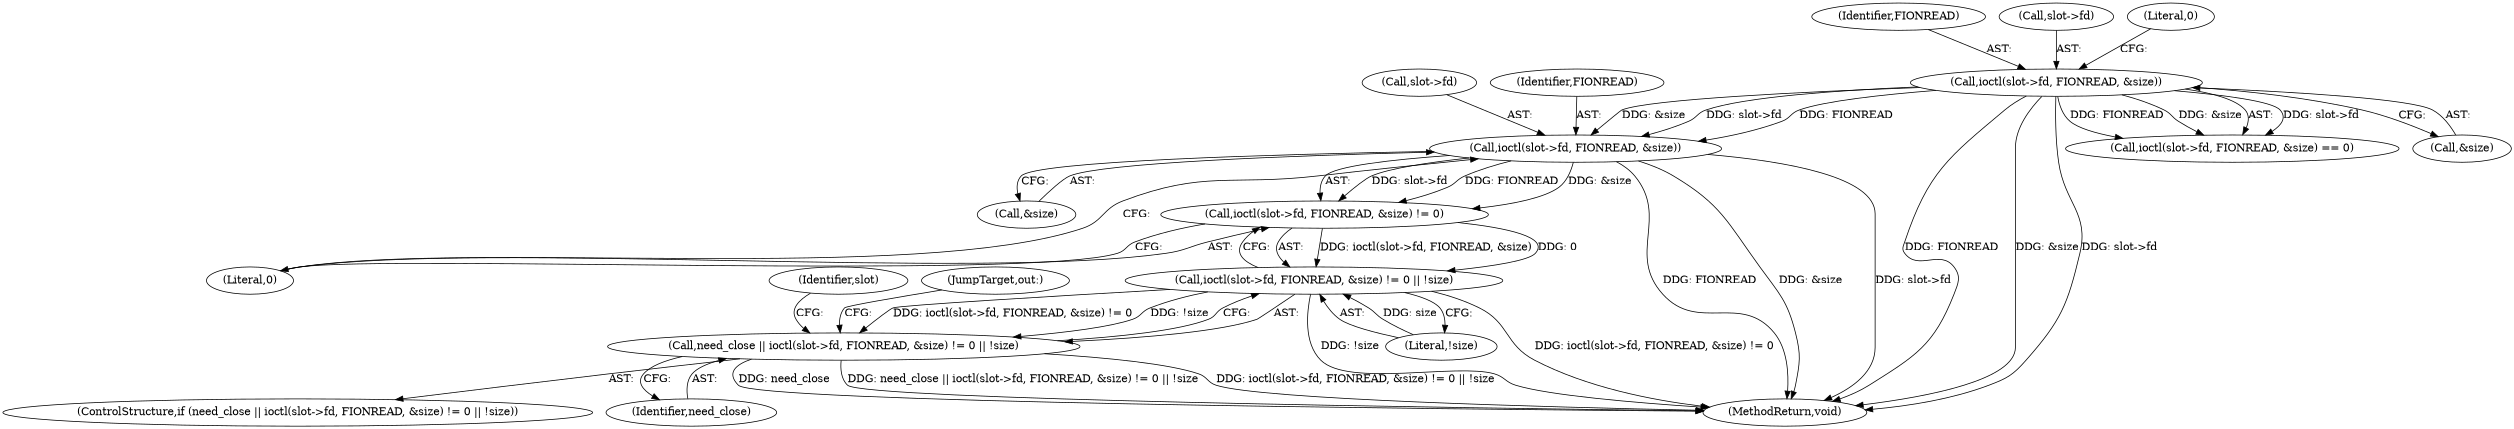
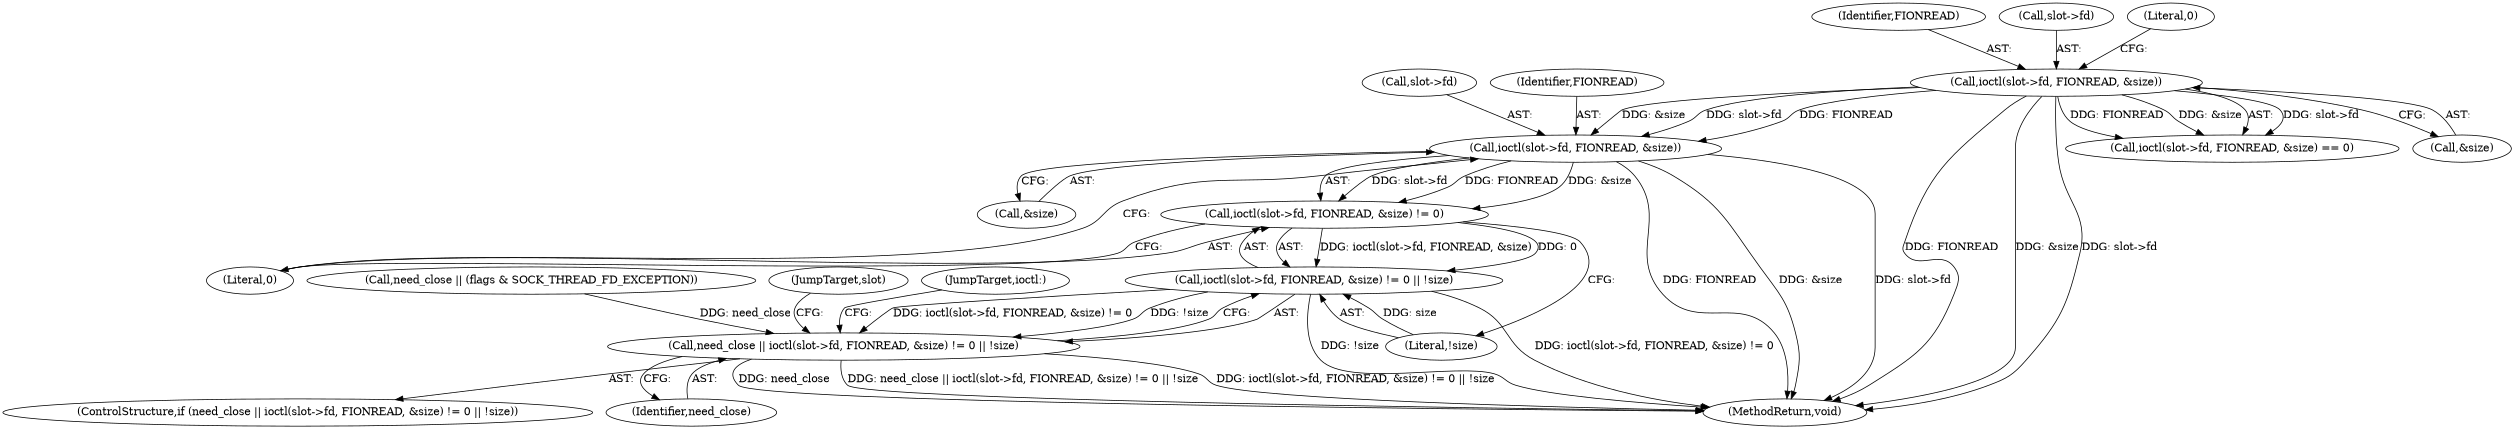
(1258, 248) -> (1258, 248)
none -> (531, 281)
(838, 281) -> (838, 281)
(995, 281) -> (995, 281)
(1432, 302) -> (1588, 258)
